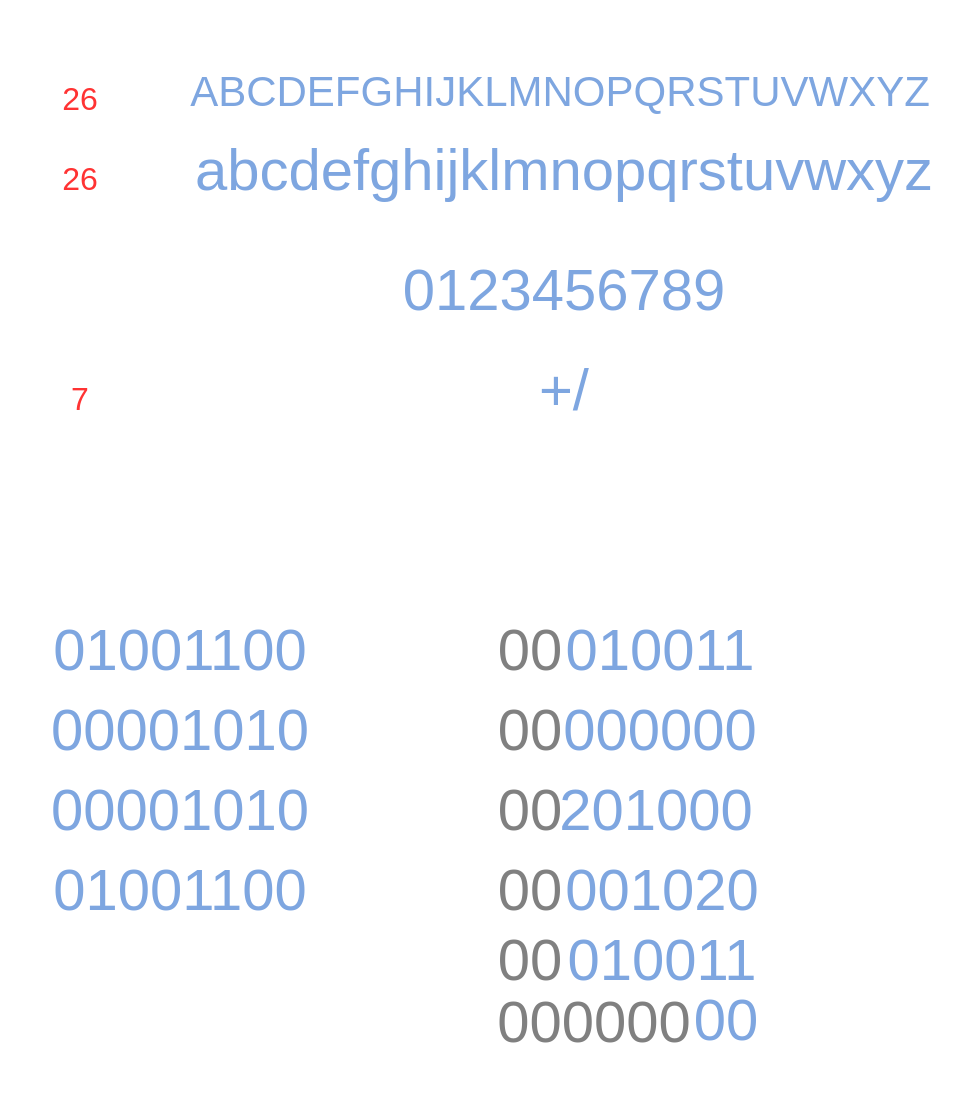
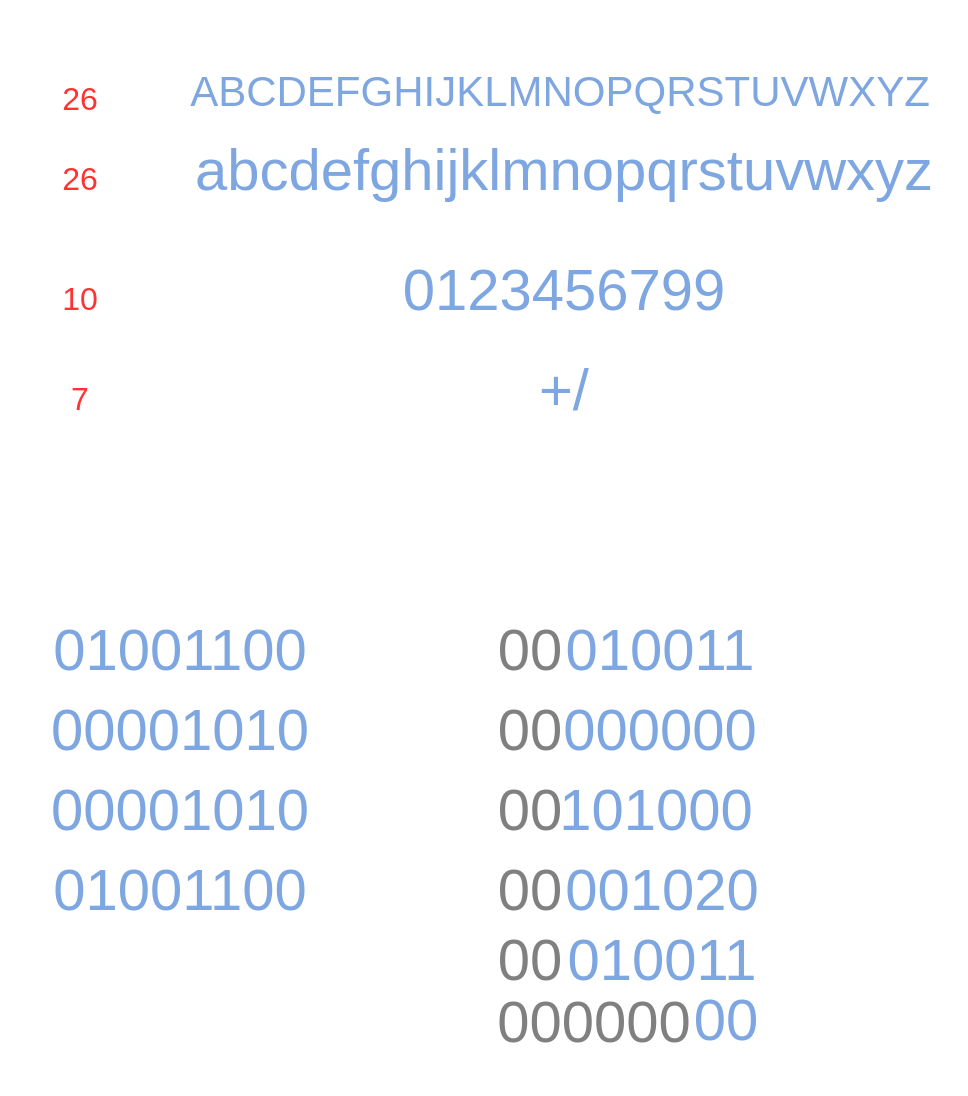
none -> (81, 291)
(565, 291) -> (565, 291)
(657, 811) -> (657, 811)
